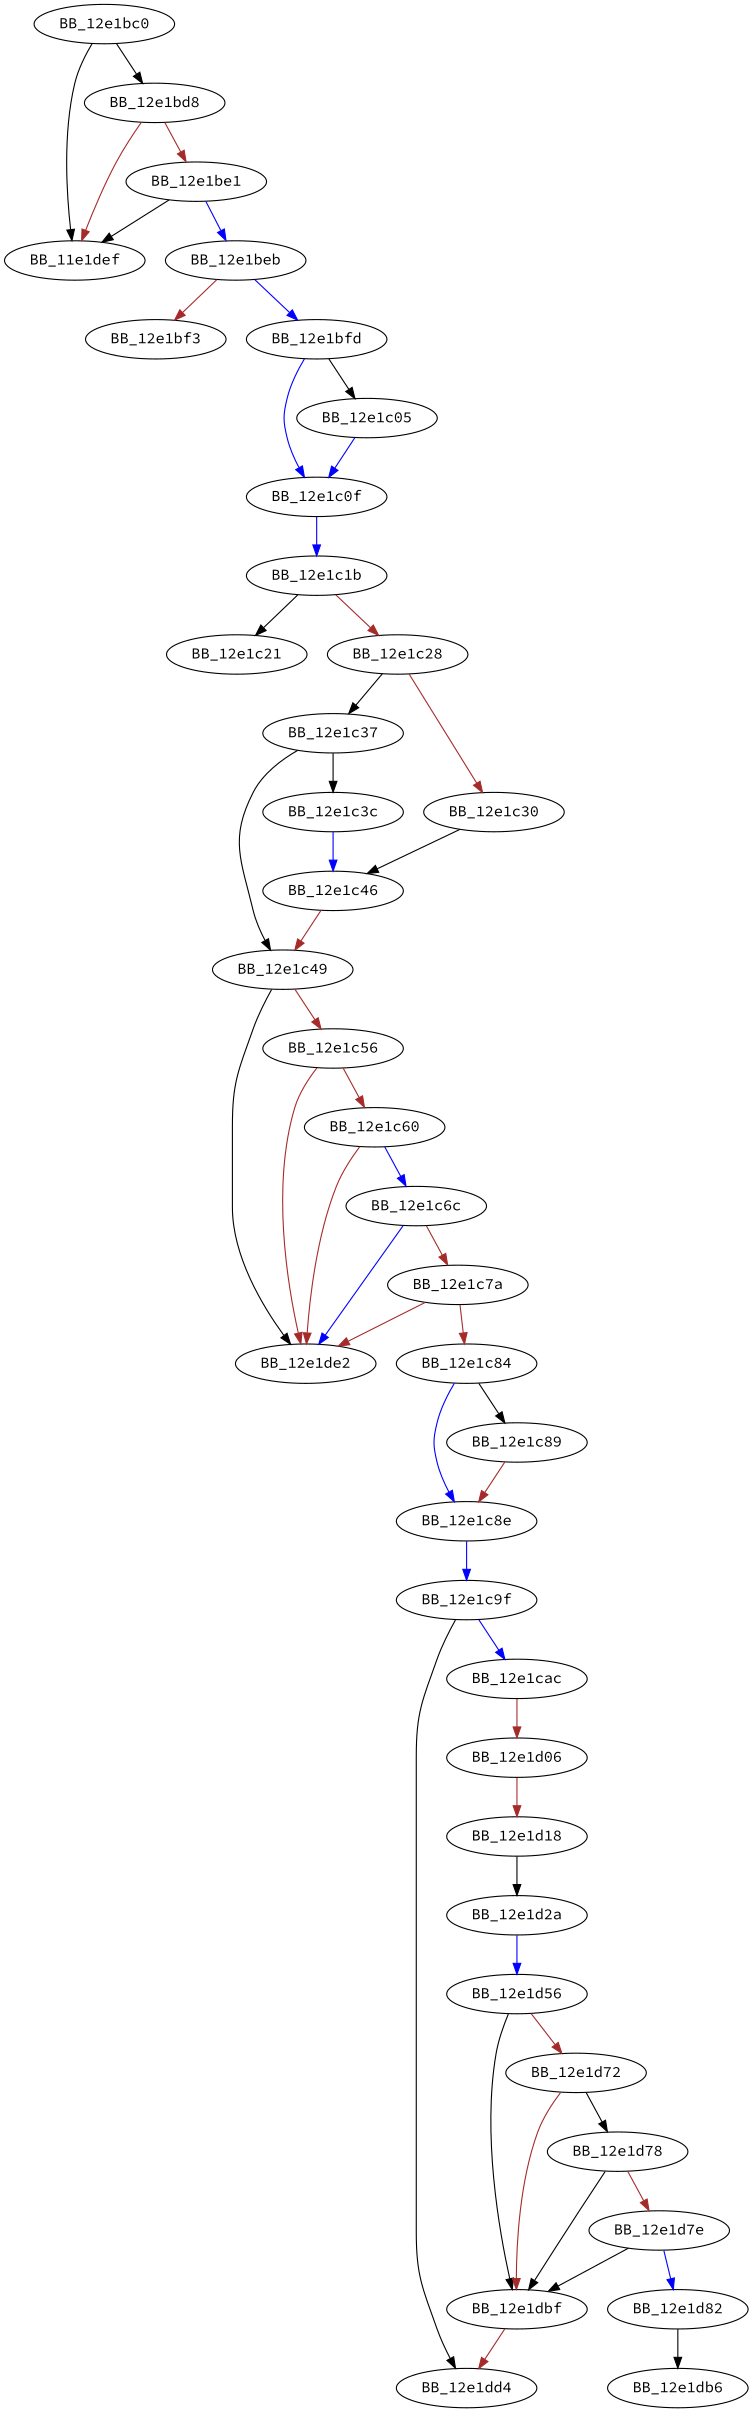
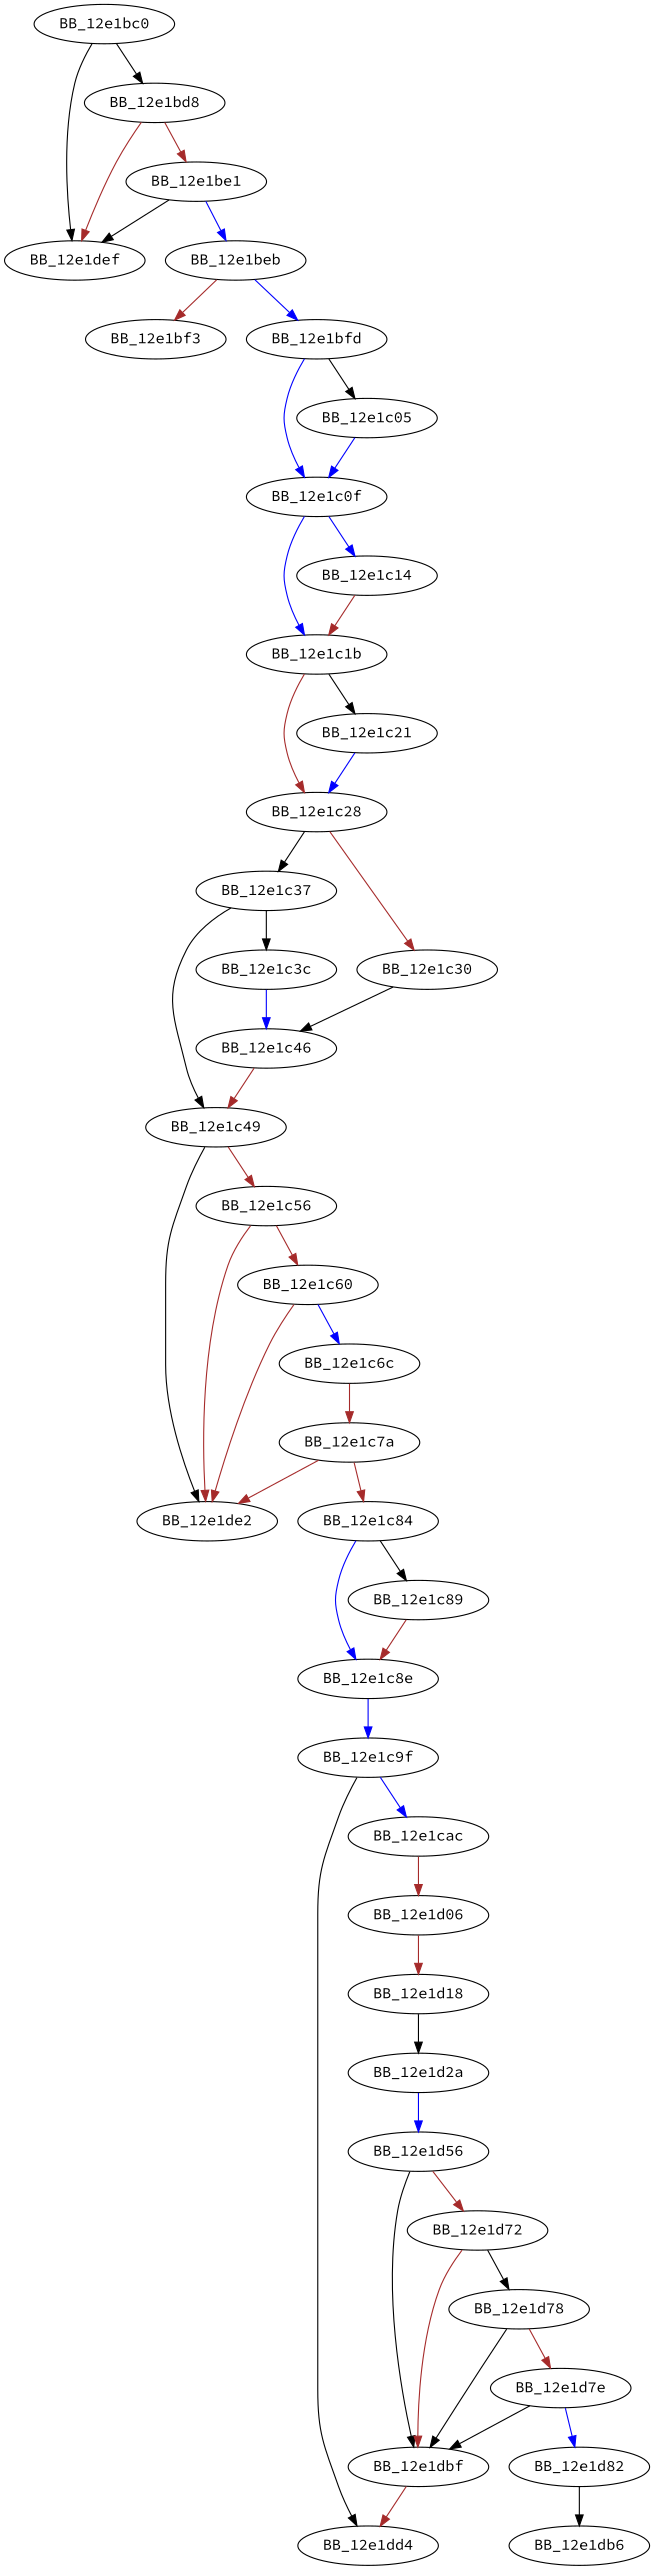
(75, 260) -> (75, 260)
none -> (367, 576)
none -> (345, 768)
(364, 1280) -> none
